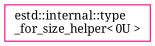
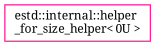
(78, 23) -> (78, 23)
